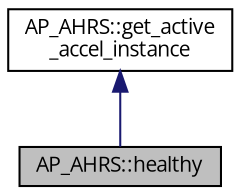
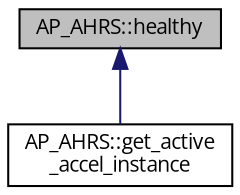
(120, 119) -> (120, 97)
